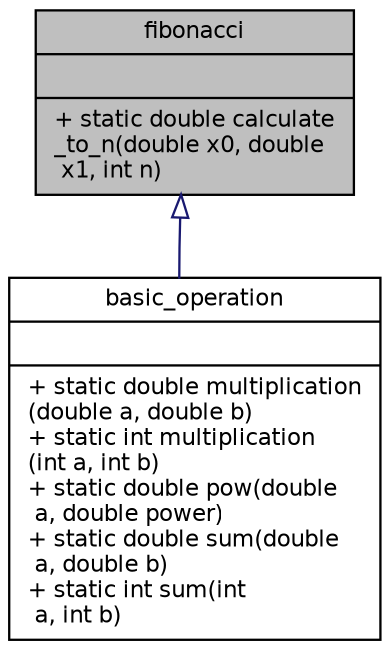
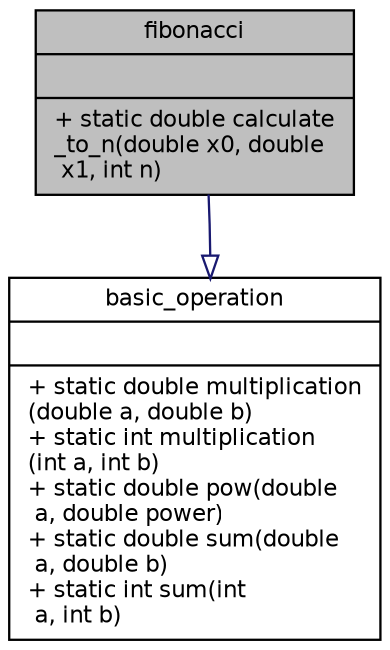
(179, 248) -> (210, 225)
